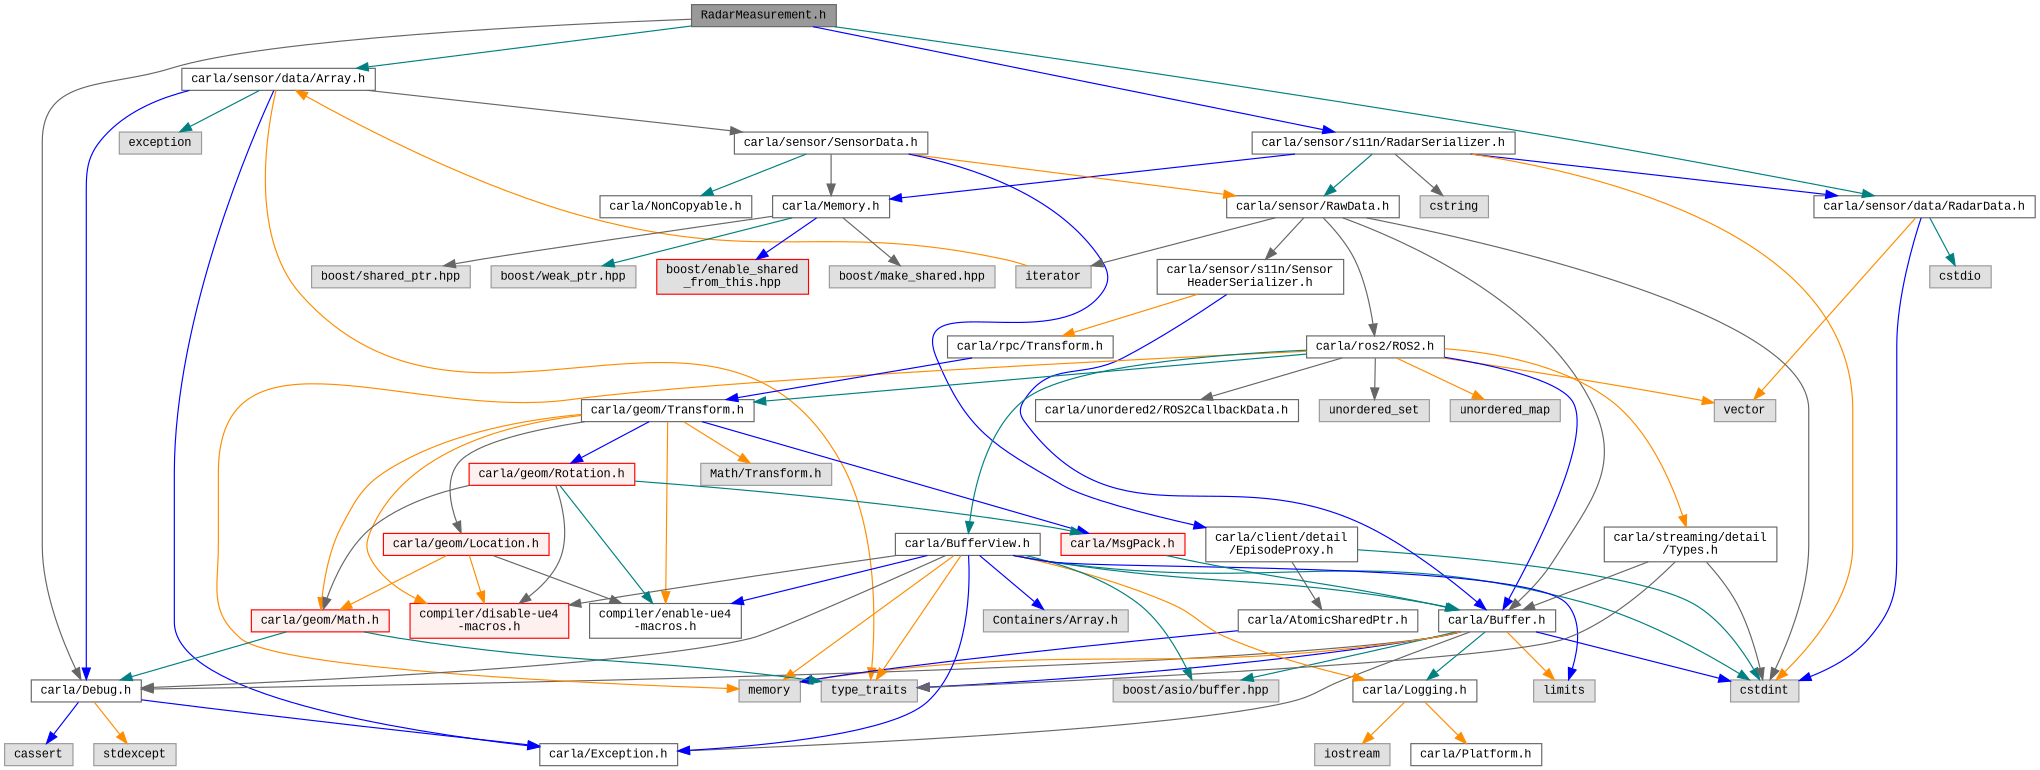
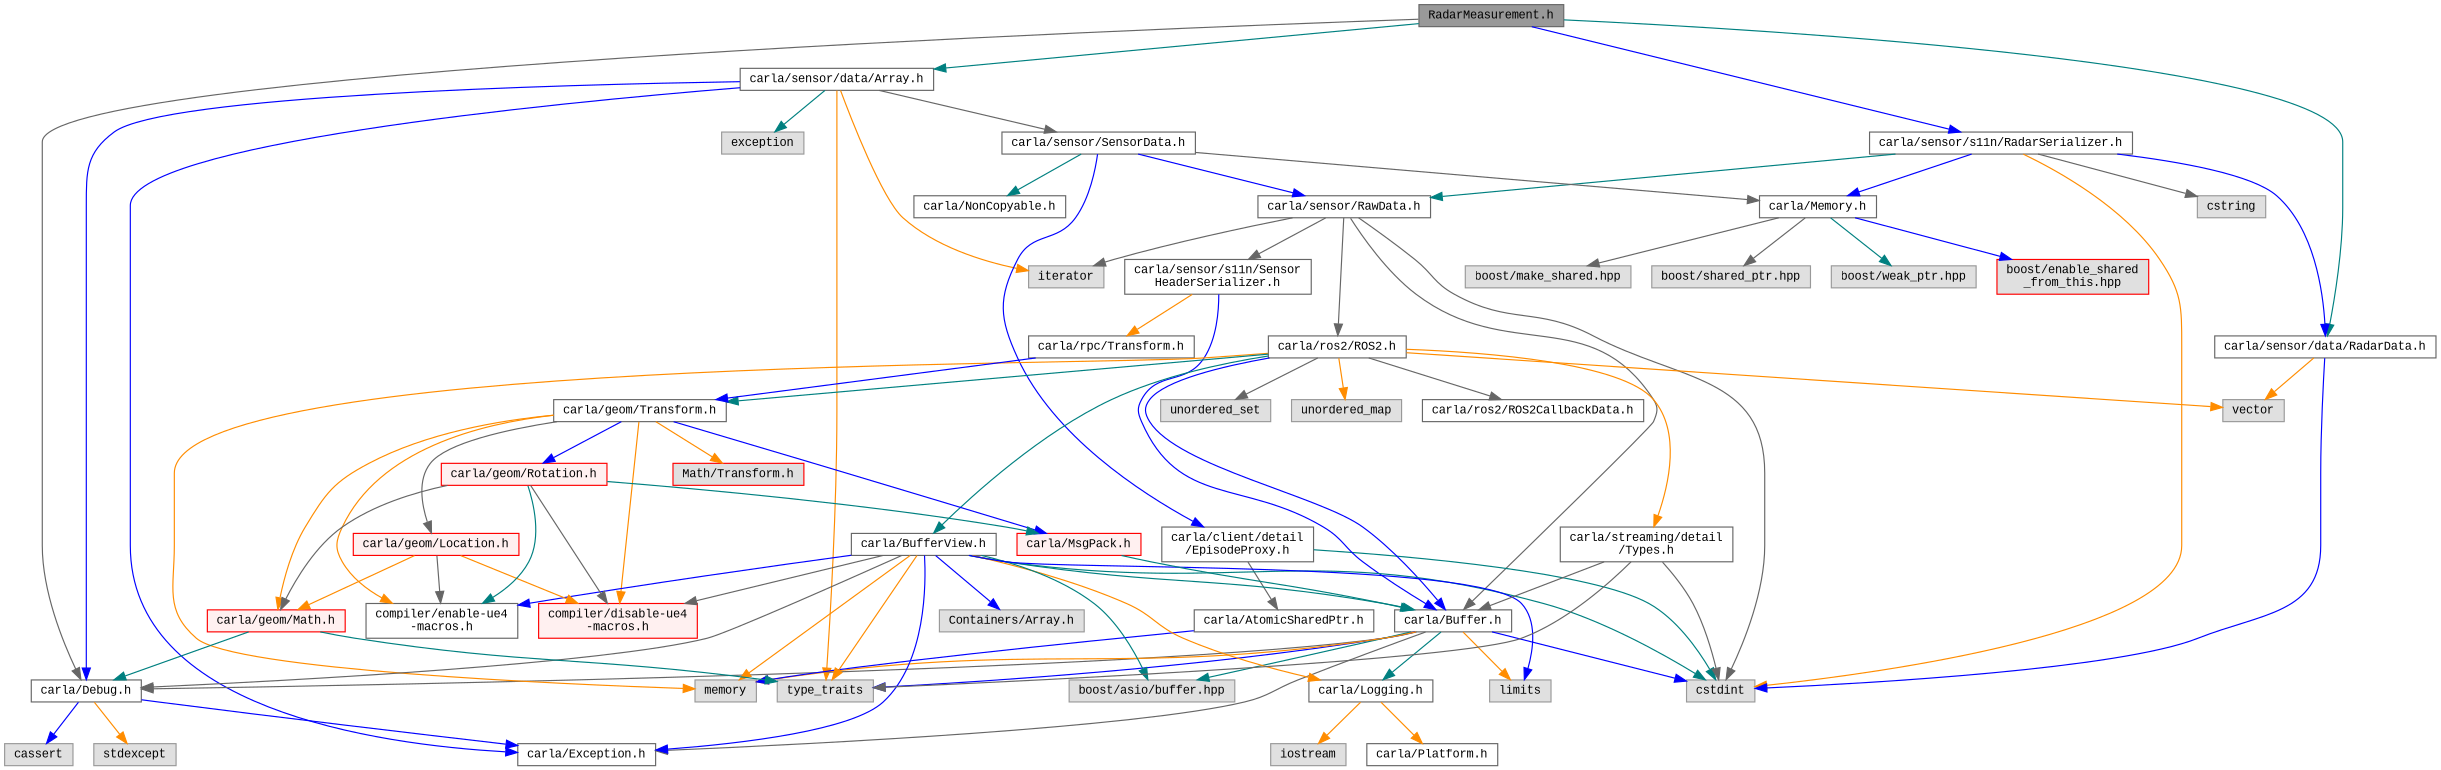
(1058, 173) -> (1216, 173)
(636, 228) -> (898, 211)
(1960, 277) -> none
(1167, 411) -> (1533, 411)
(766, 474) -> (738, 474)
